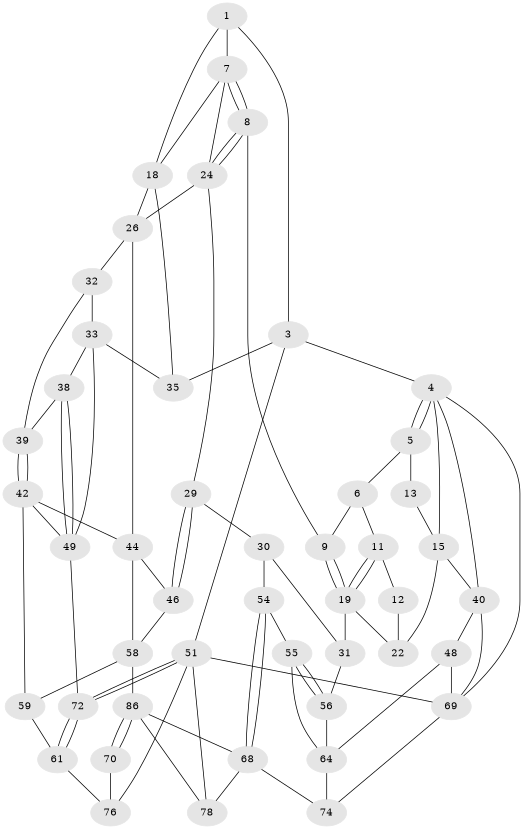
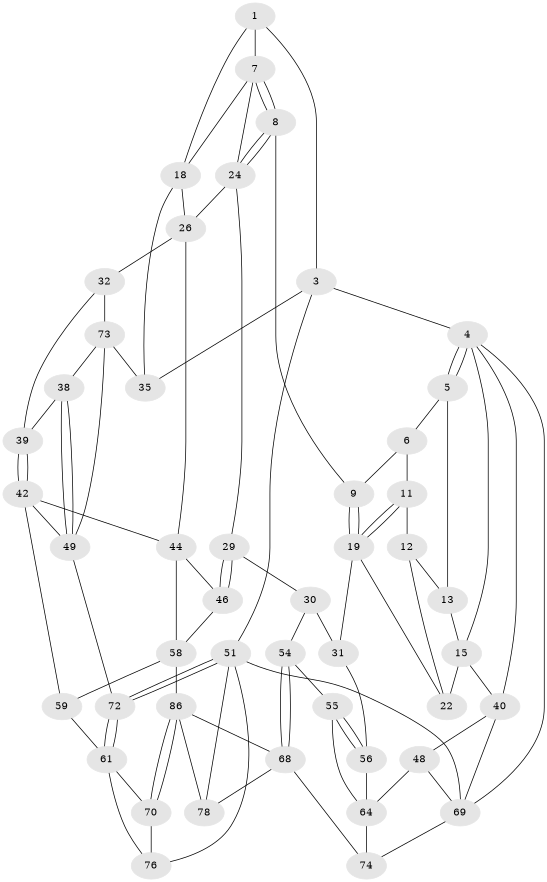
(92, 335) -> (105, 335)
none -> (427, 574)
none -> (129, 786)
